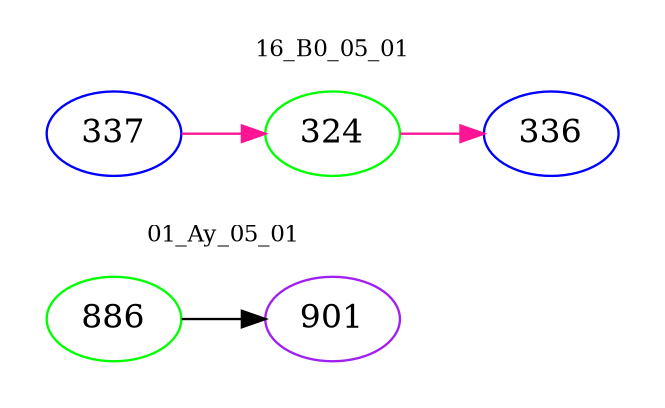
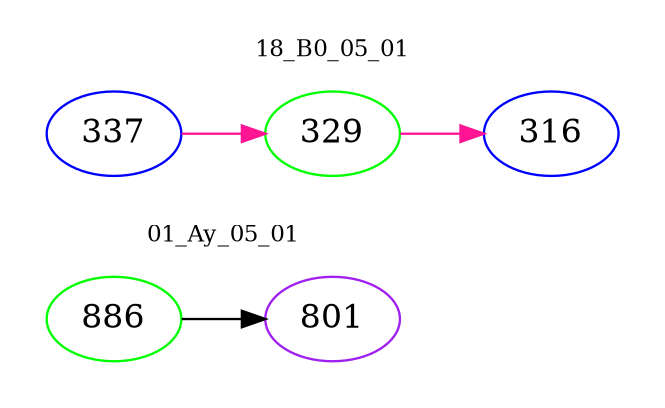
(333, 50) -> (333, 50)
(333, 134) -> (333, 134)
(551, 134) -> (551, 134)
(333, 319) -> (333, 319)
